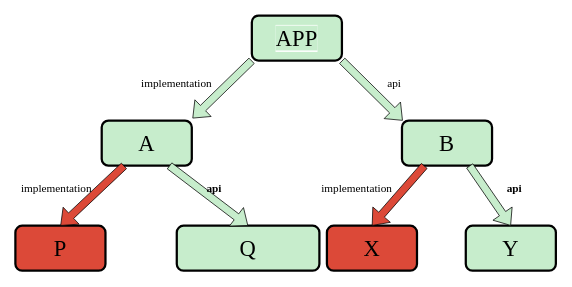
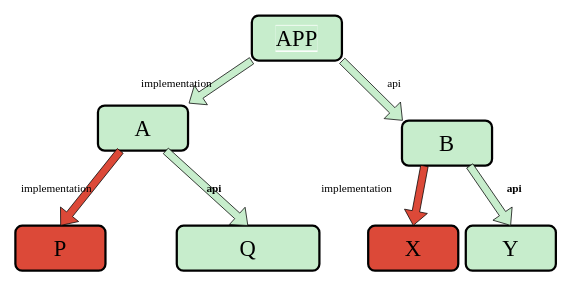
(147, 143) -> (143, 128)
(372, 248) -> (413, 248)
